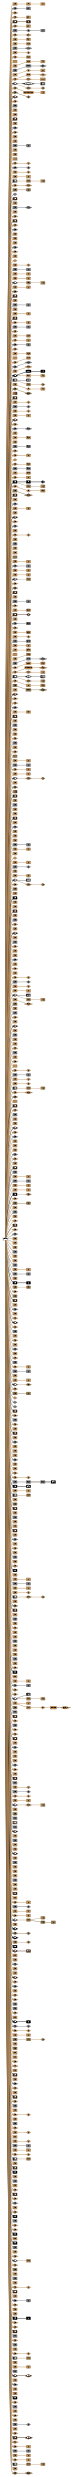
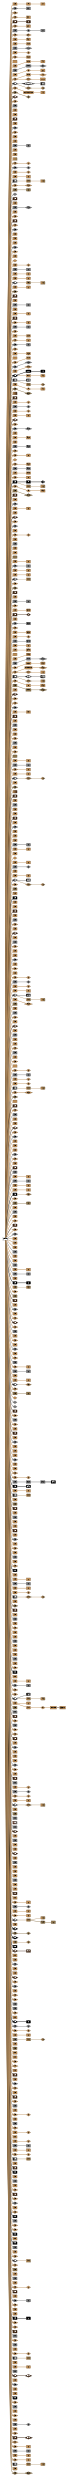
(36, 1482) -> (36, 1482)
(65, 1708) -> (63, 1708)
